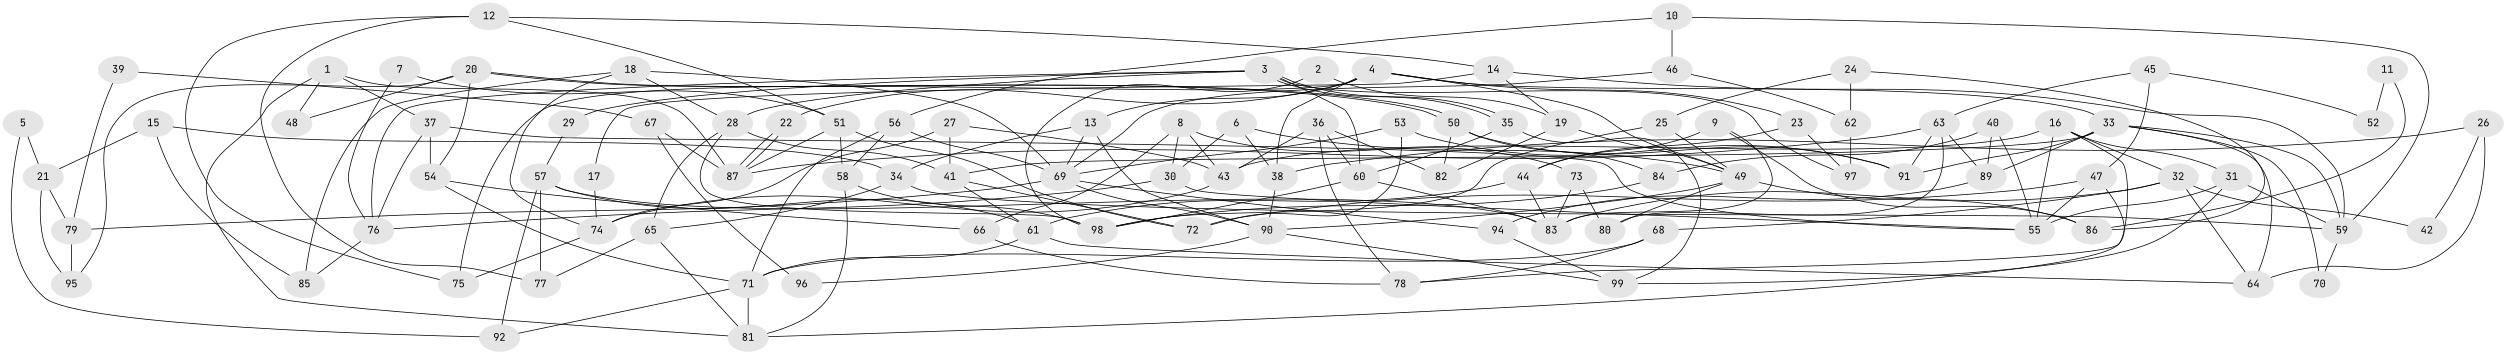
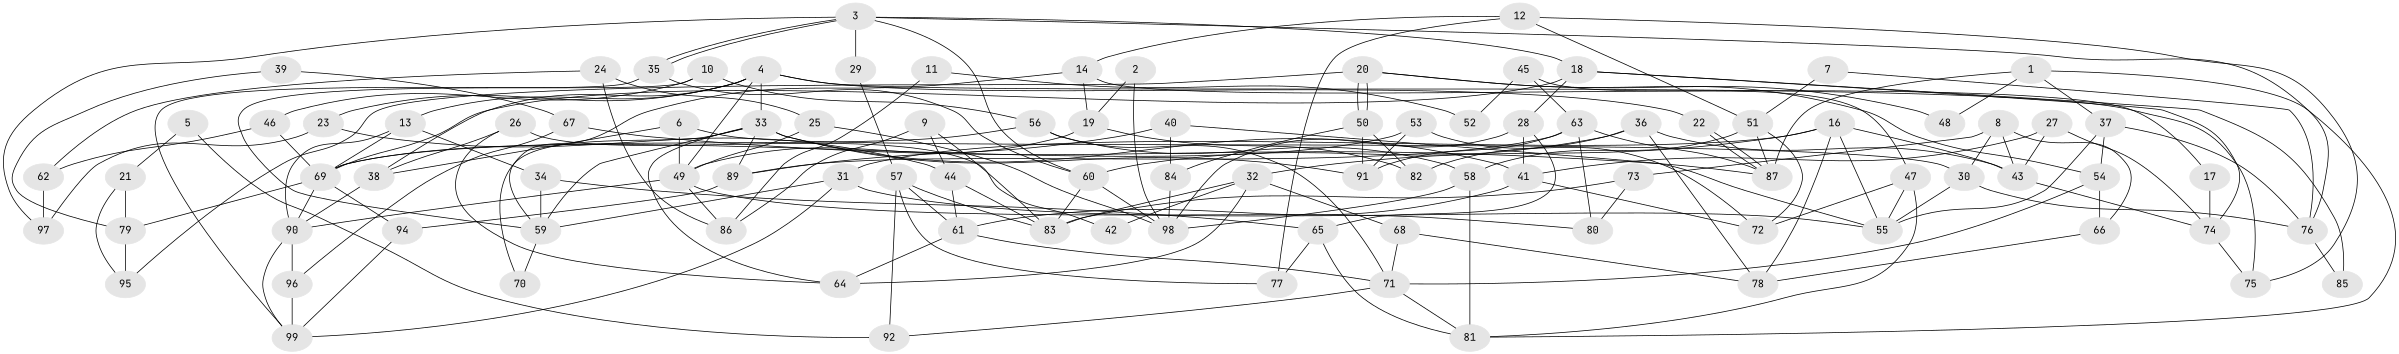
(995, 83) -> (1220, 25)
(153, 124) -> none
none -> (292, 311)
